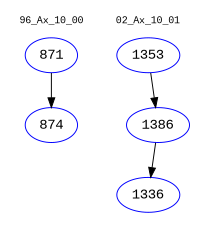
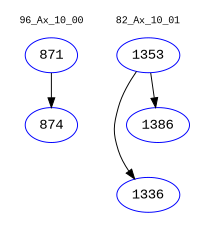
(148, 21) -> (148, 21)
(154, 155) -> (115, 120)
